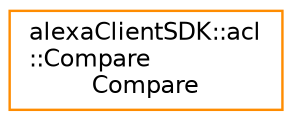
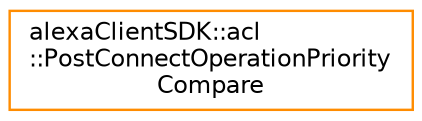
(146, 60) -> (211, 60)
